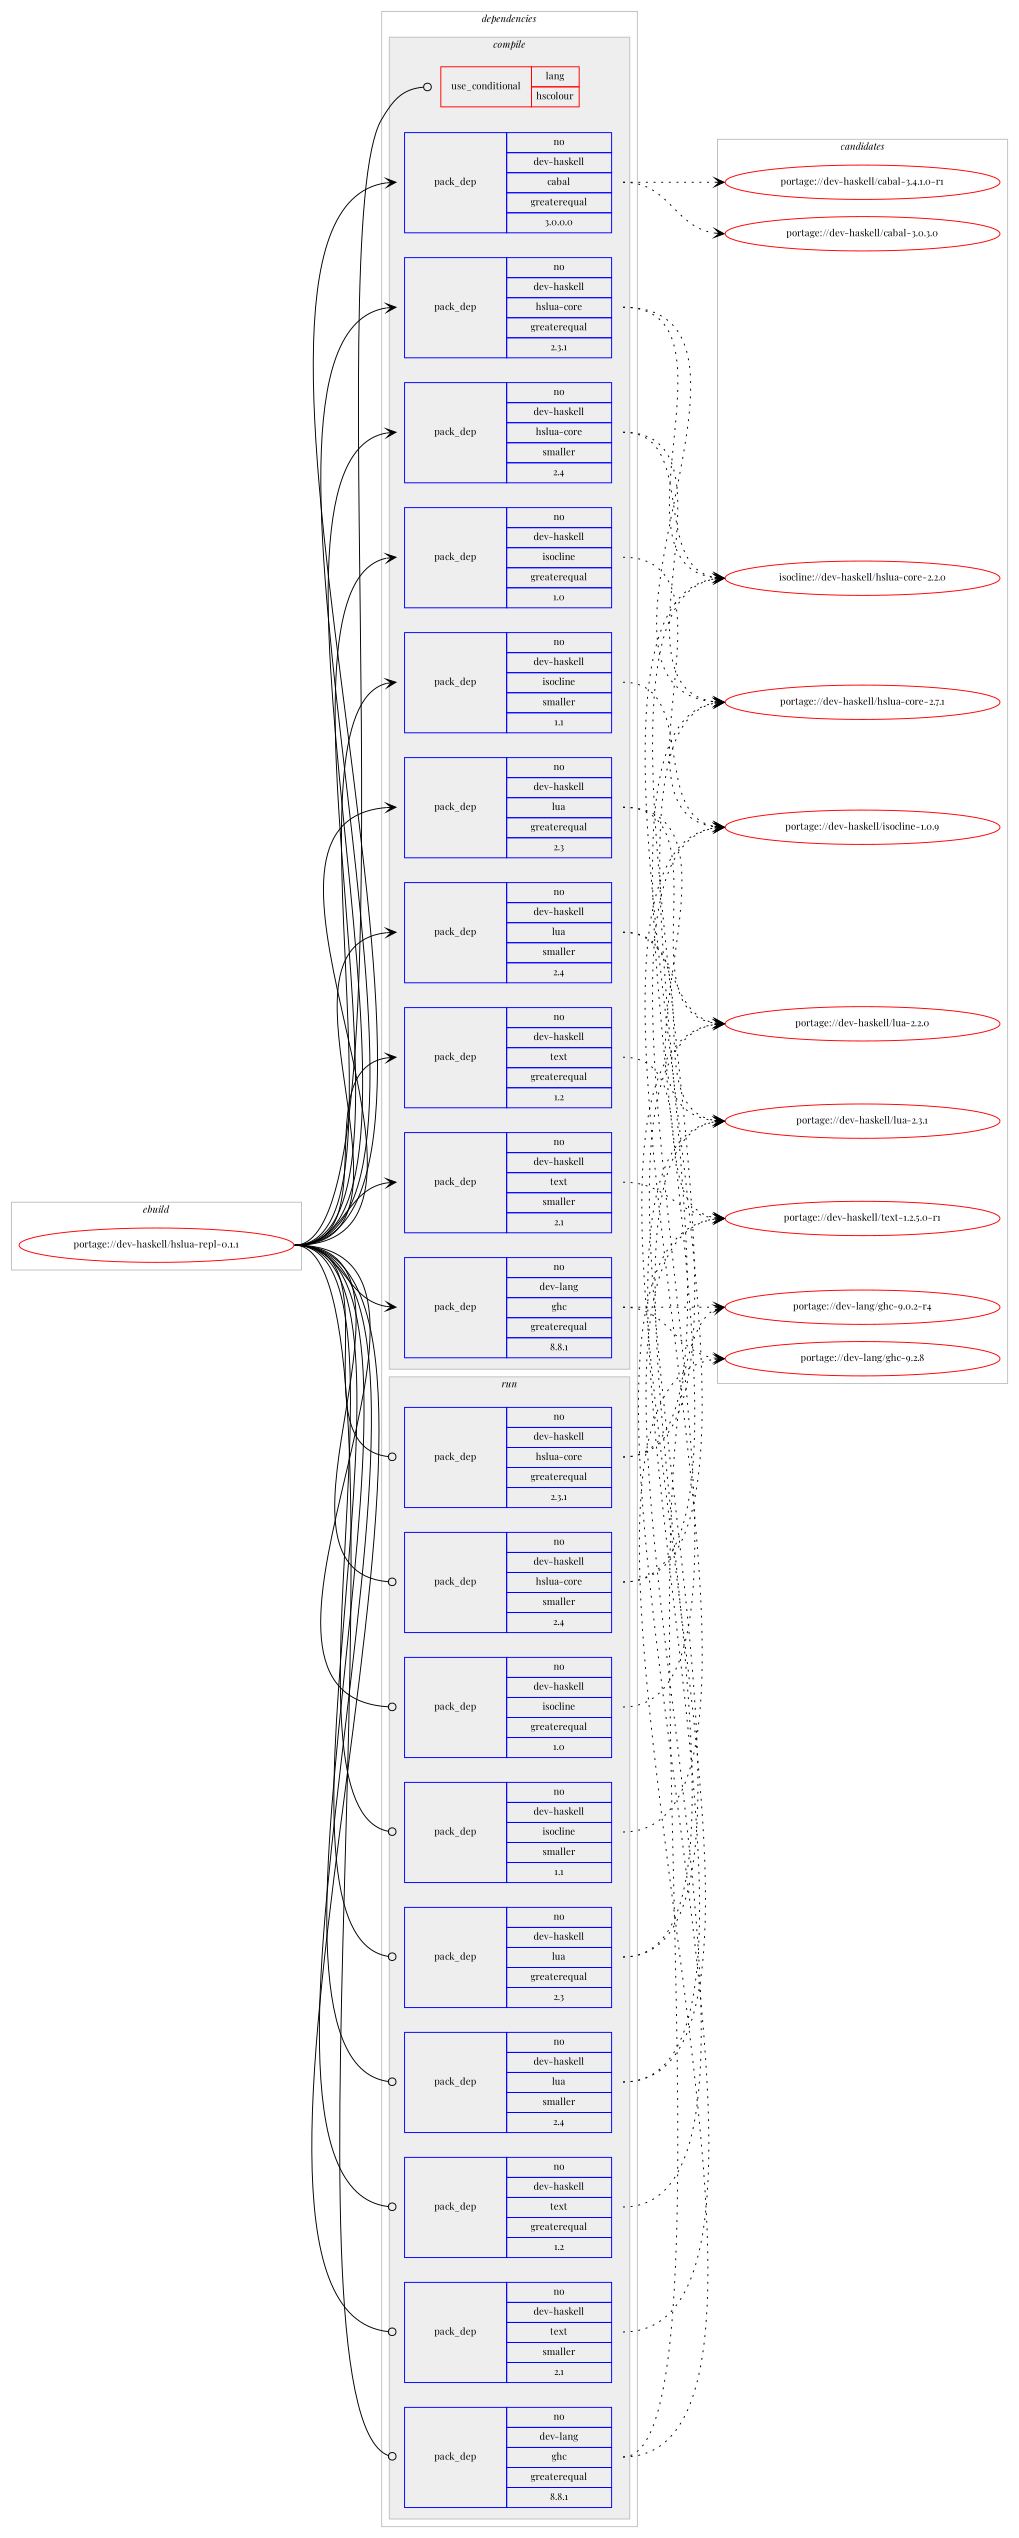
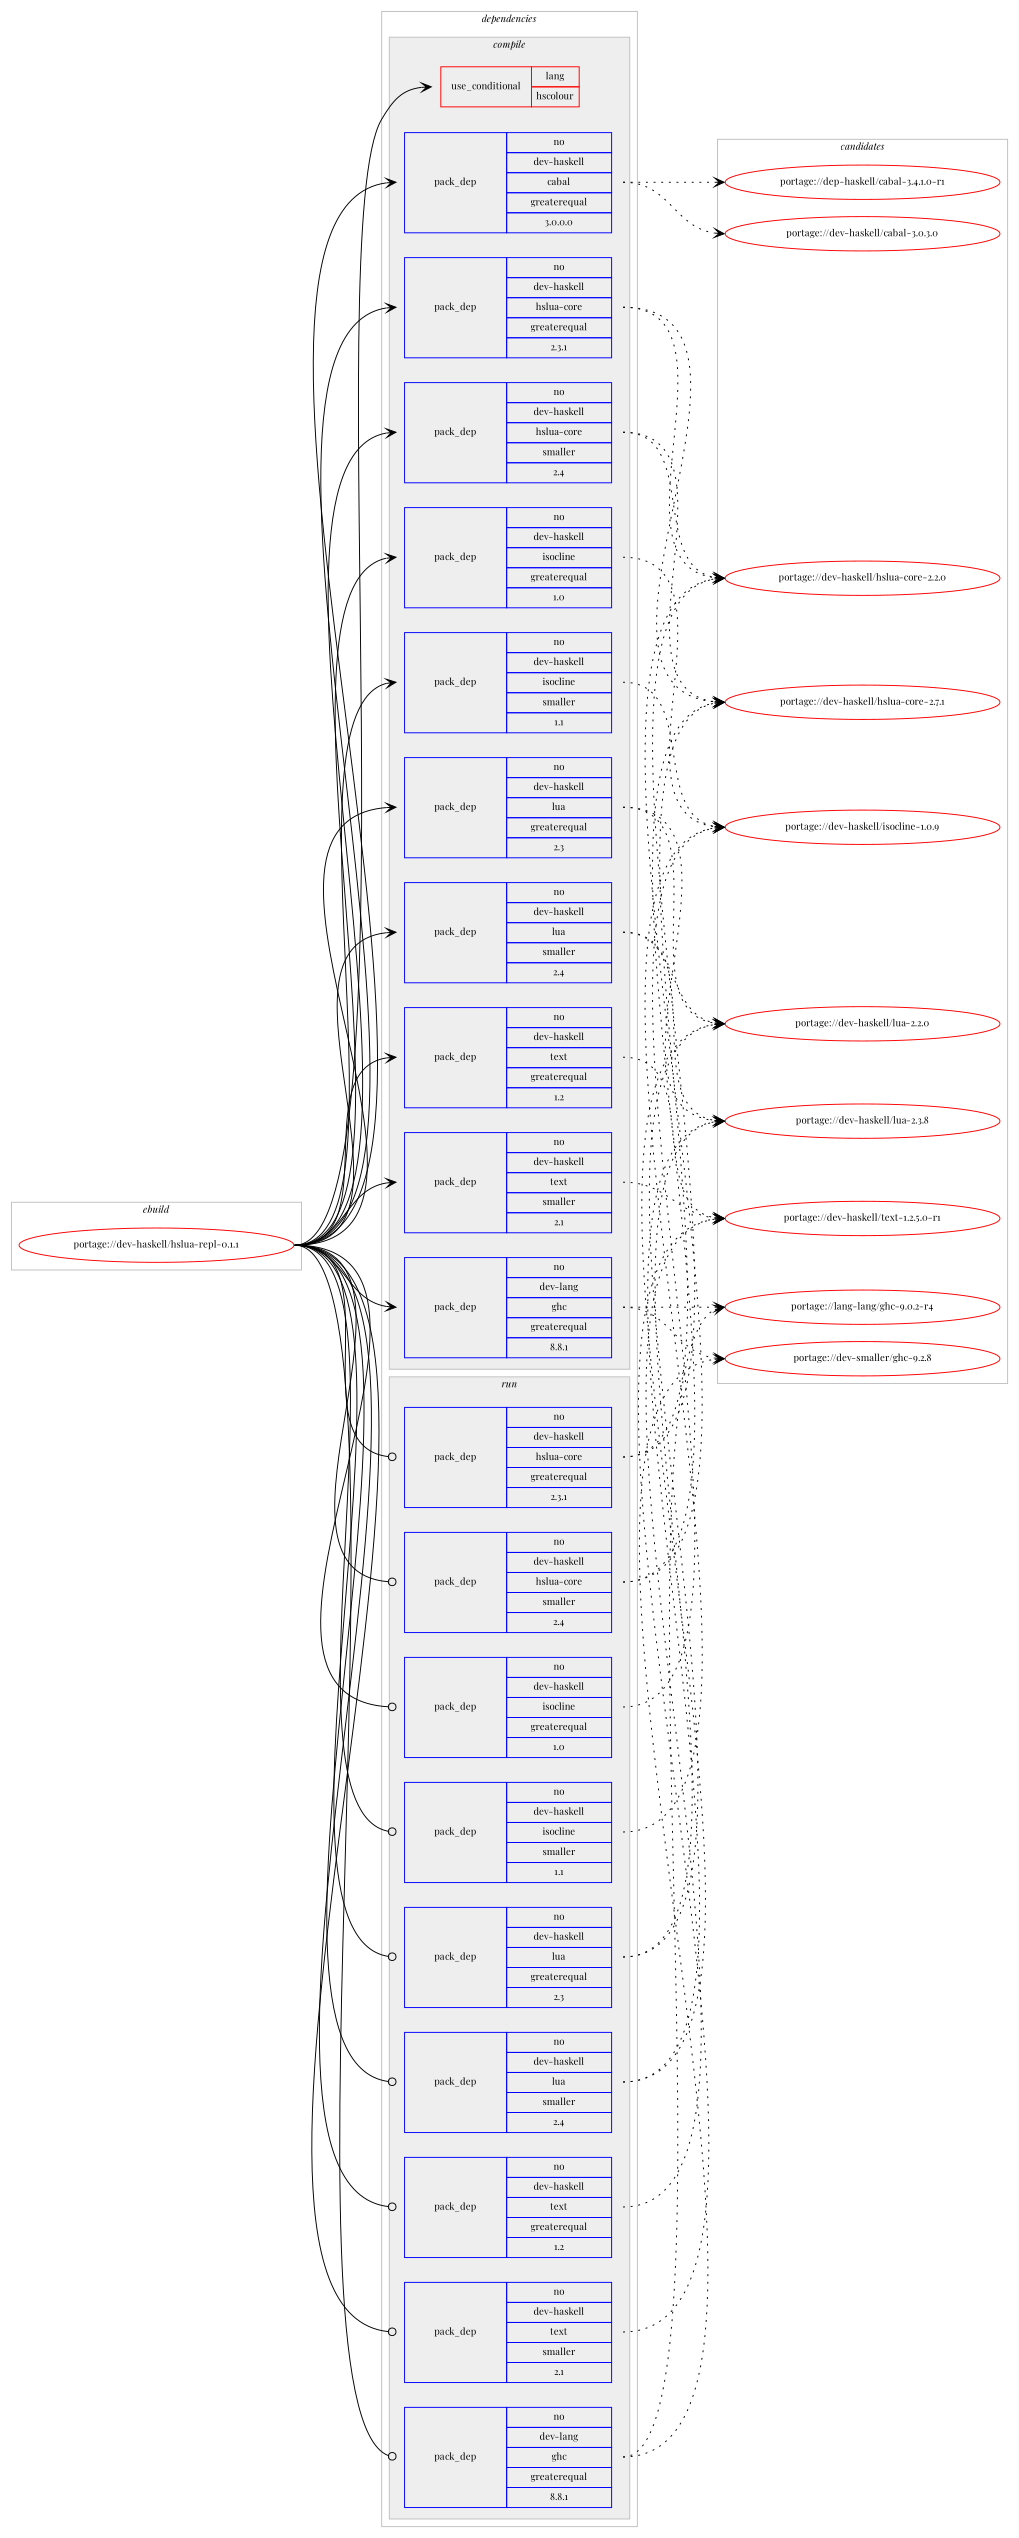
(863, 182) -> (863, 182)
(863, 578) -> (863, 578)
(361, 661) -> (361, 662)
(863, 1121) -> (863, 1121)
(863, 1307) -> (863, 1307)
(863, 1359) -> (863, 1359)
